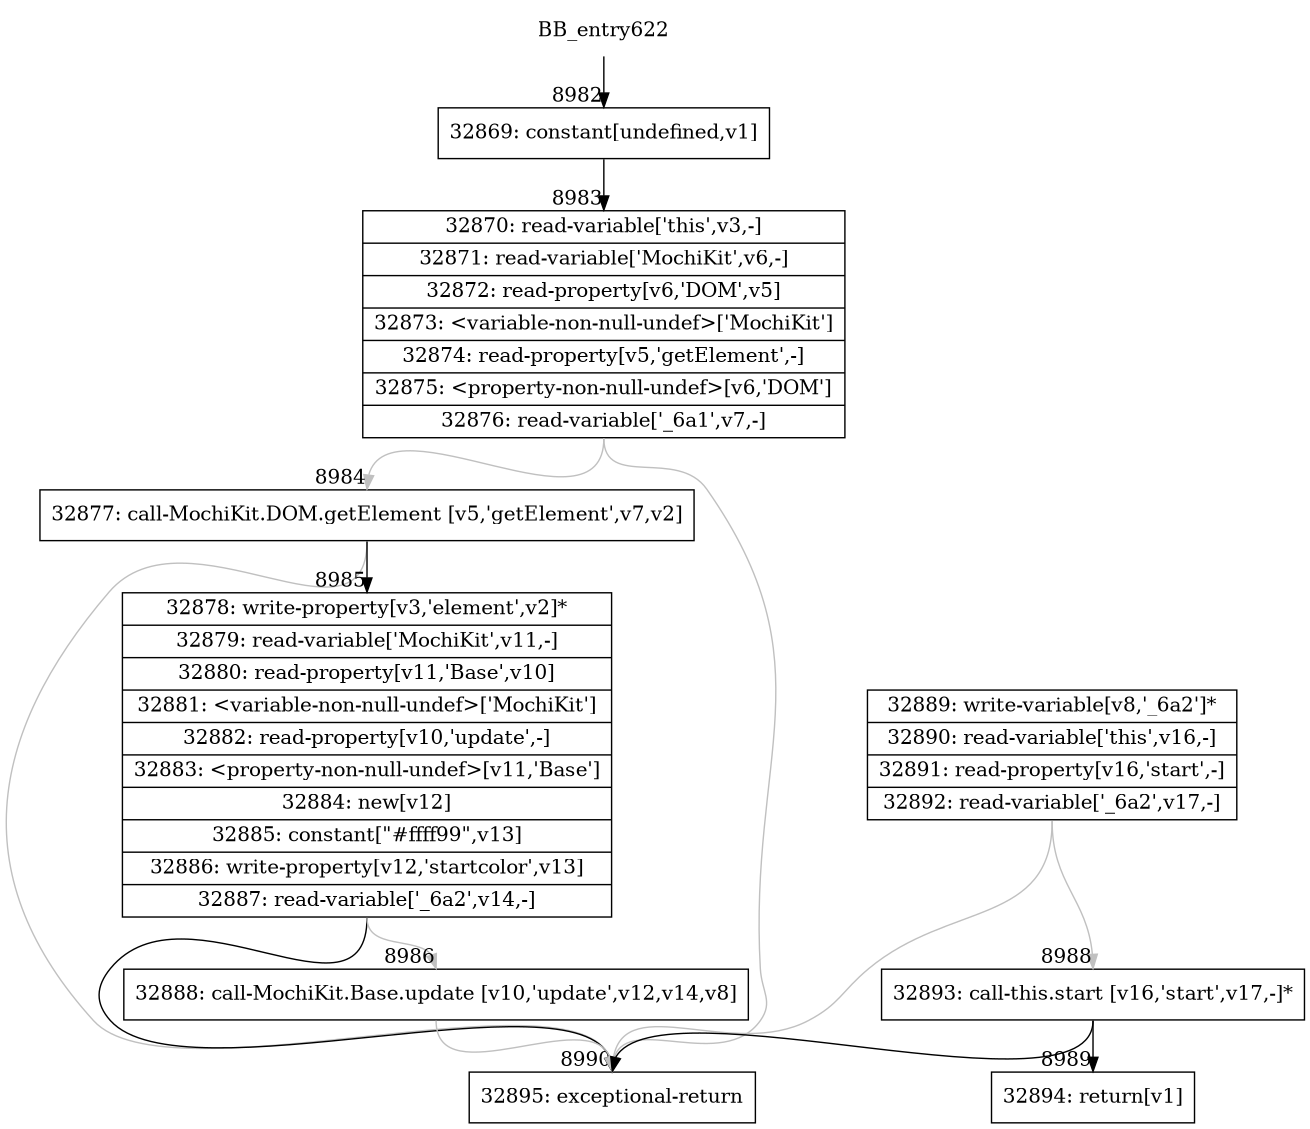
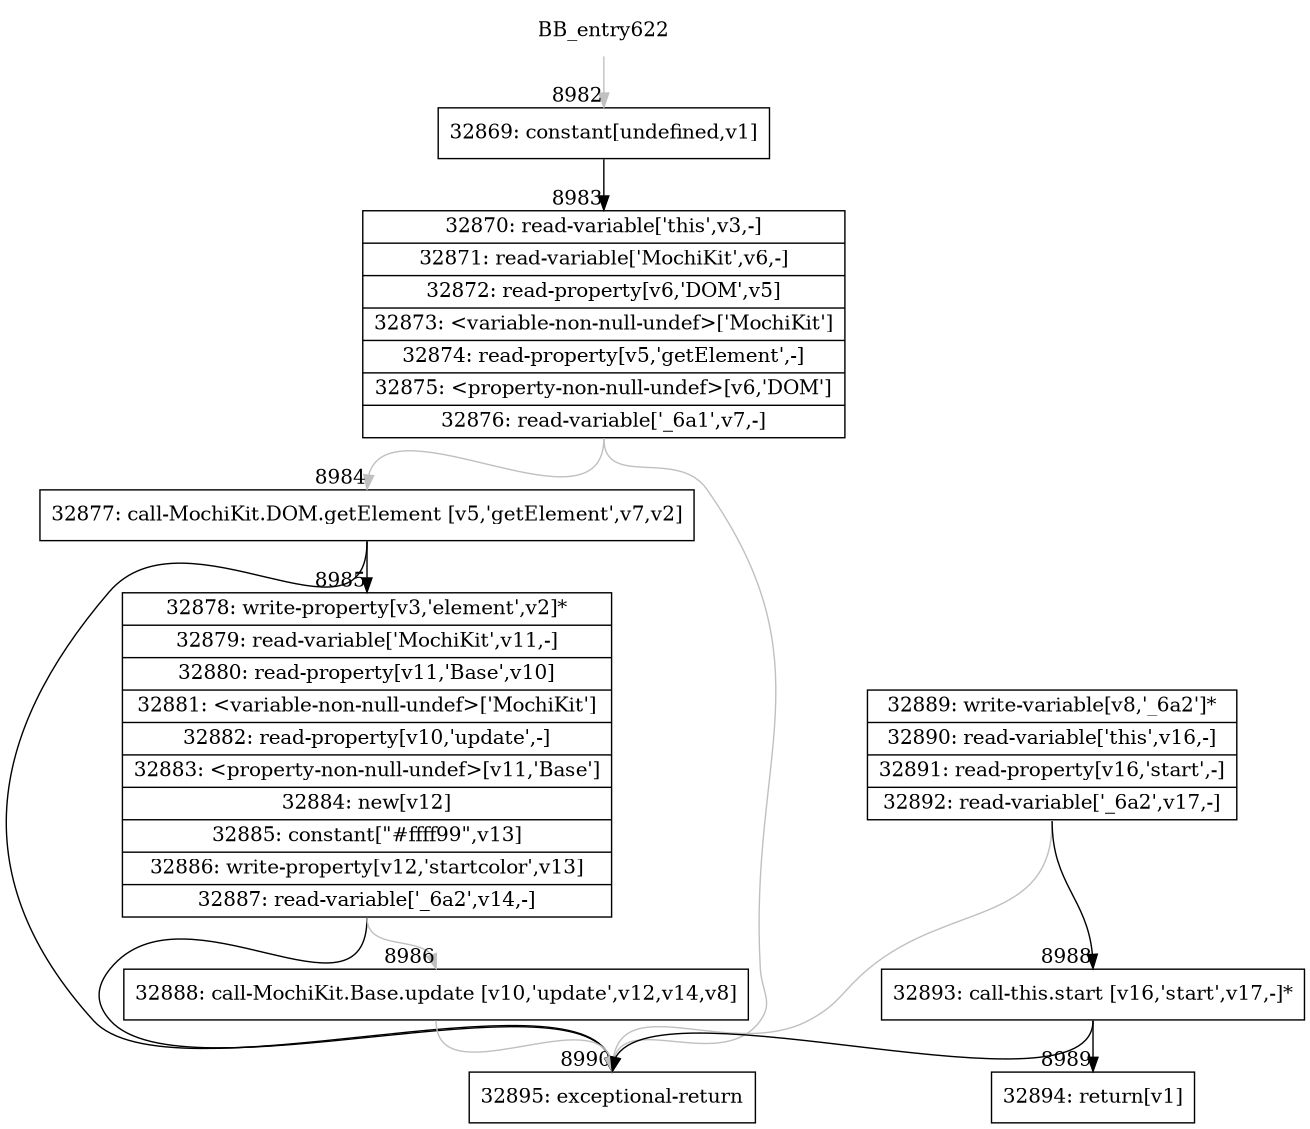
(604, 75) -> (604, 75)
(1069, 888) -> (1069, 888)
(27, 919) -> (27, 919)
